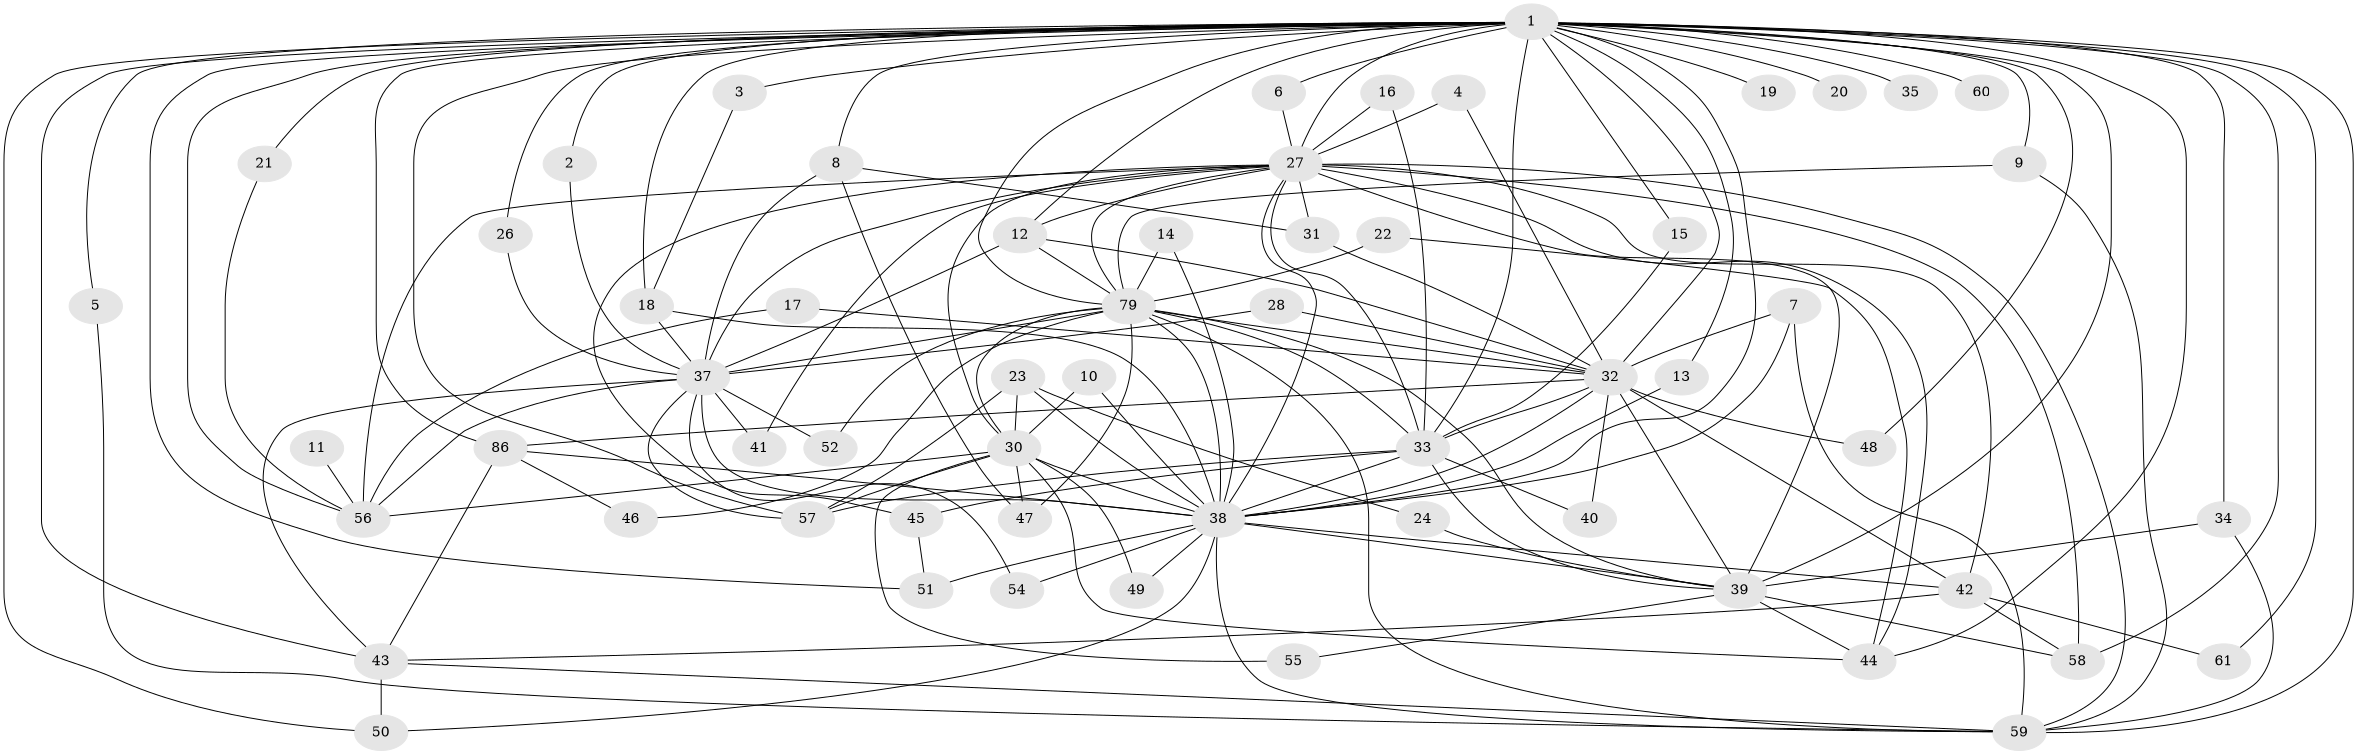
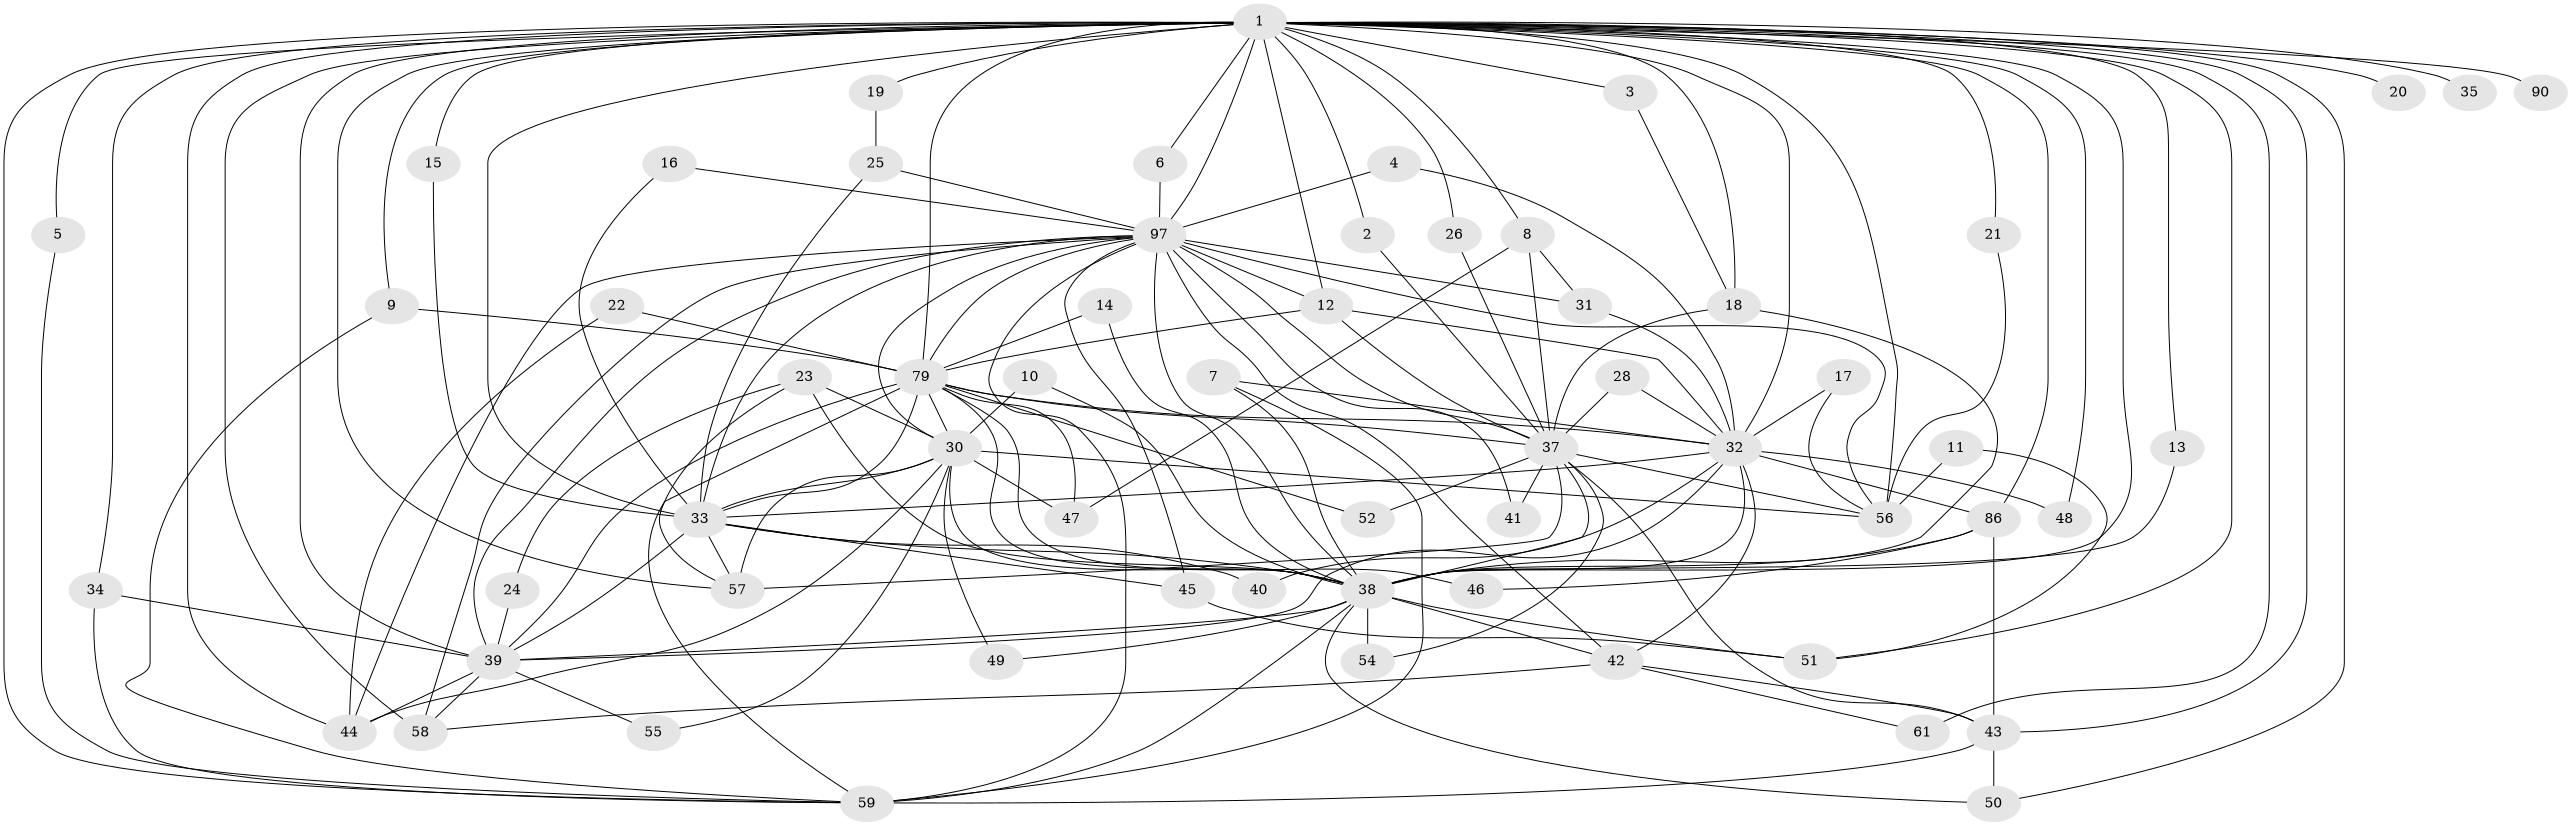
(1982, 93) -> (2541, 93)
none -> (876, 164)
(1296, 164) -> (1159, 235)
none -> (828, 484)
none -> (2056, 583)
